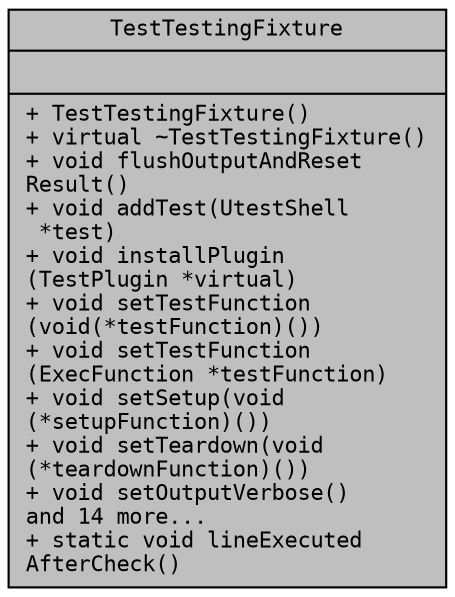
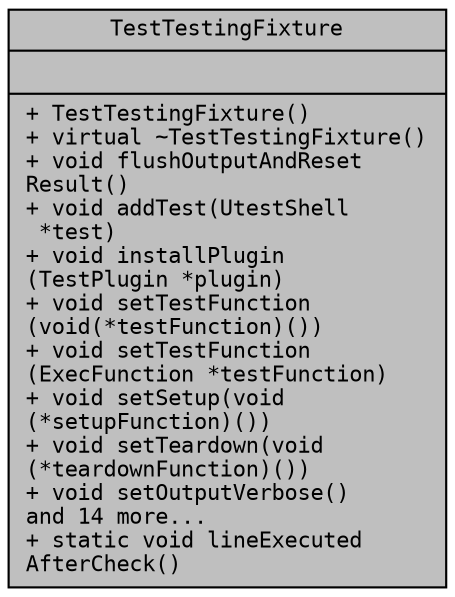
(163, 280) -> (156, 280)
